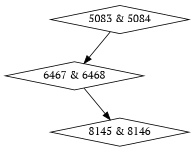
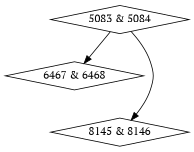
(95, 101) -> (153, 72)
